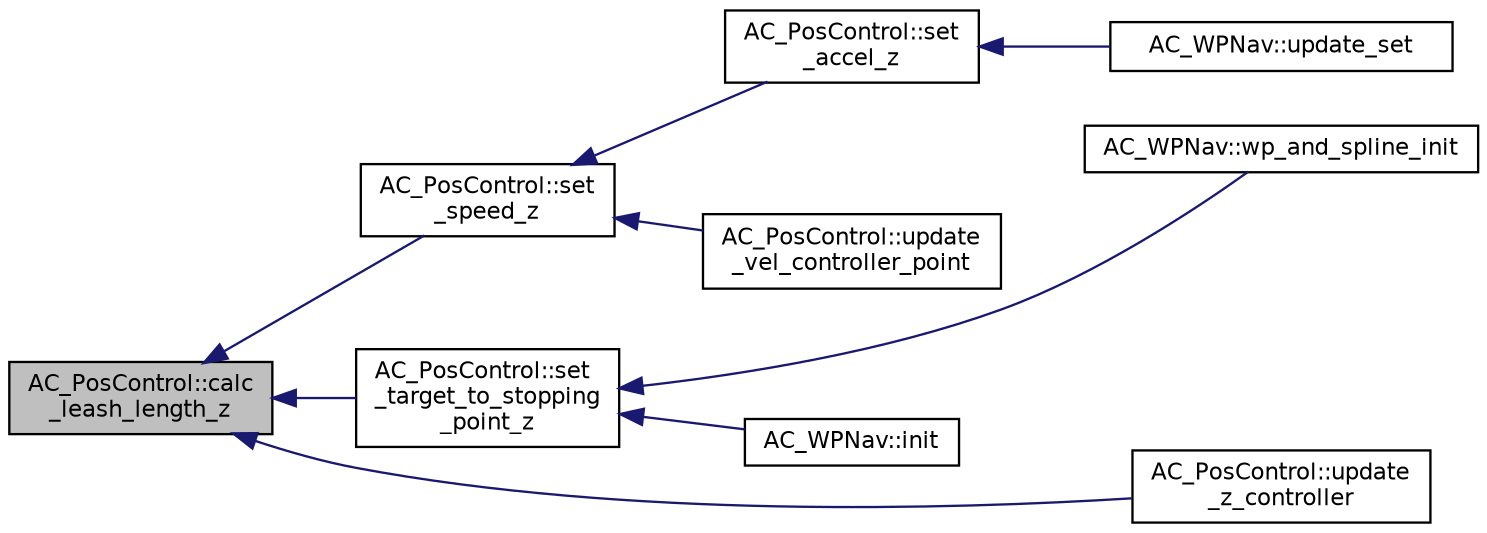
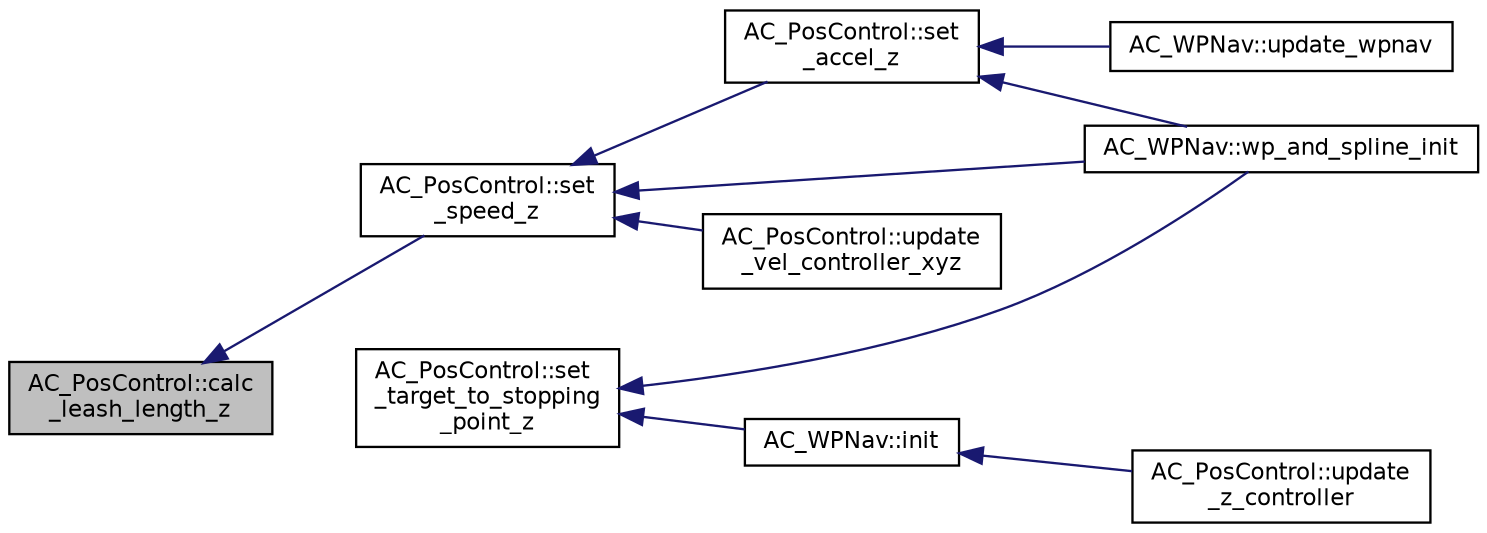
(1281, 47) -> (1281, 47)
none -> (1095, 105)
none -> (862, 176)
(852, 251) -> (852, 251)
(326, 398) -> none
(691, 503) -> (1057, 463)
